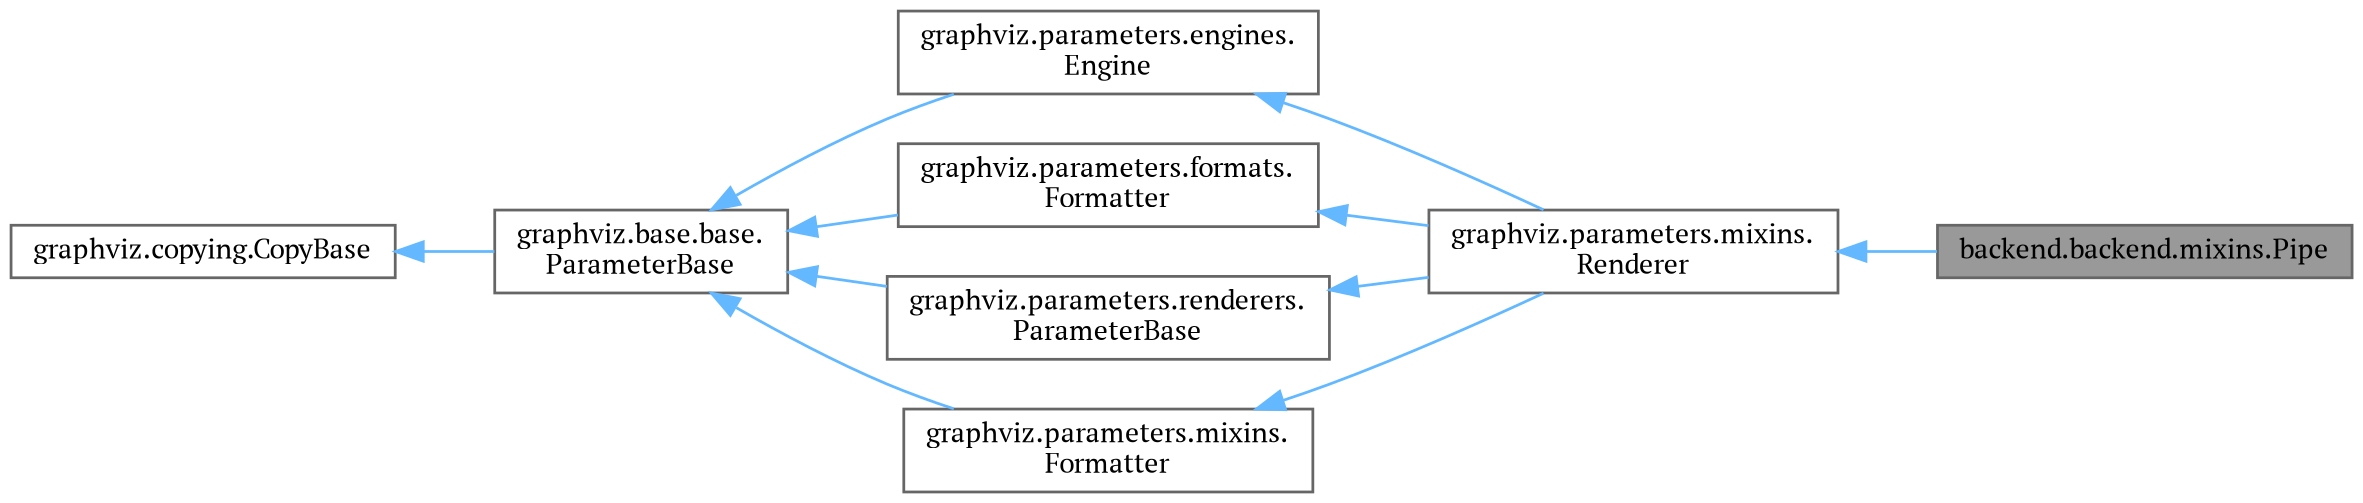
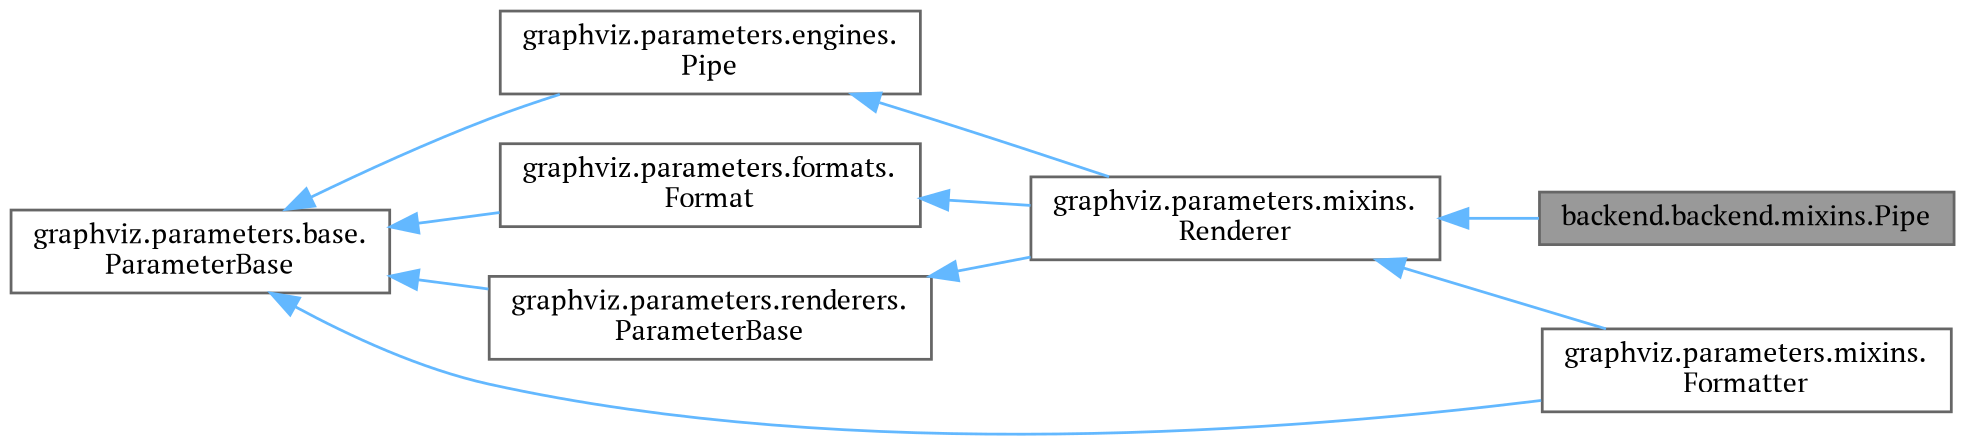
(1108, 53) -> (710, 53)
(1108, 185) -> (710, 185)
(203, 252) -> none
(641, 252) -> (200, 252)
(1415, 350) -> (1504, 298)
